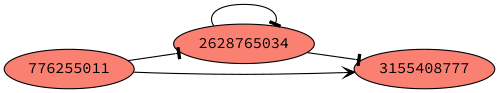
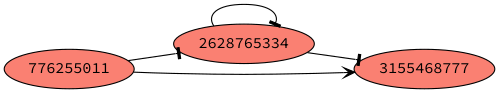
(244, 44) -> (244, 44)
(424, 69) -> (424, 69)
